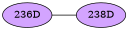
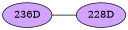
(101, 15) -> (101, 15)
